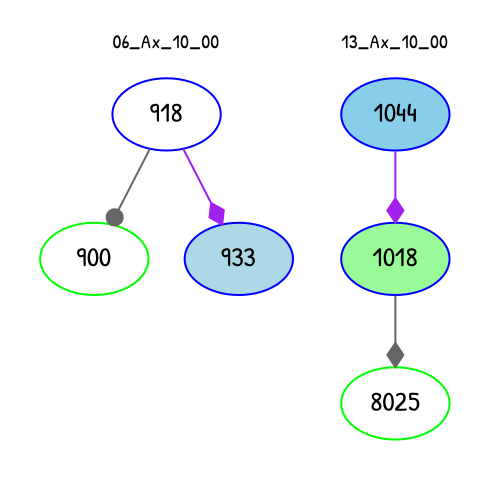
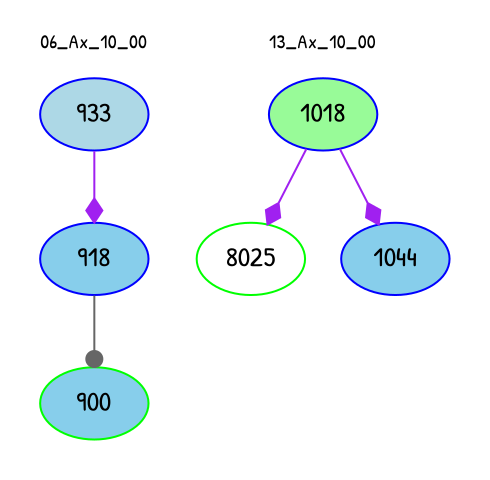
(167, 114) -> (94, 259)
(395, 175) -> (354, 176)
(197, 176) -> (94, 175)
(94, 259) -> (94, 403)
(395, 319) -> (293, 176)
